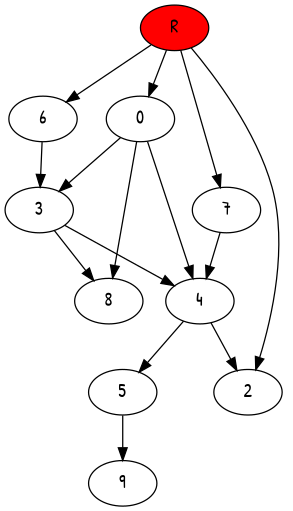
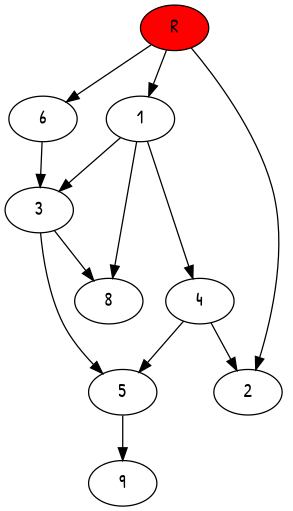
(140, 119) -> (140, 119)
(226, 210) -> none
(109, 250) -> (55, 304)
